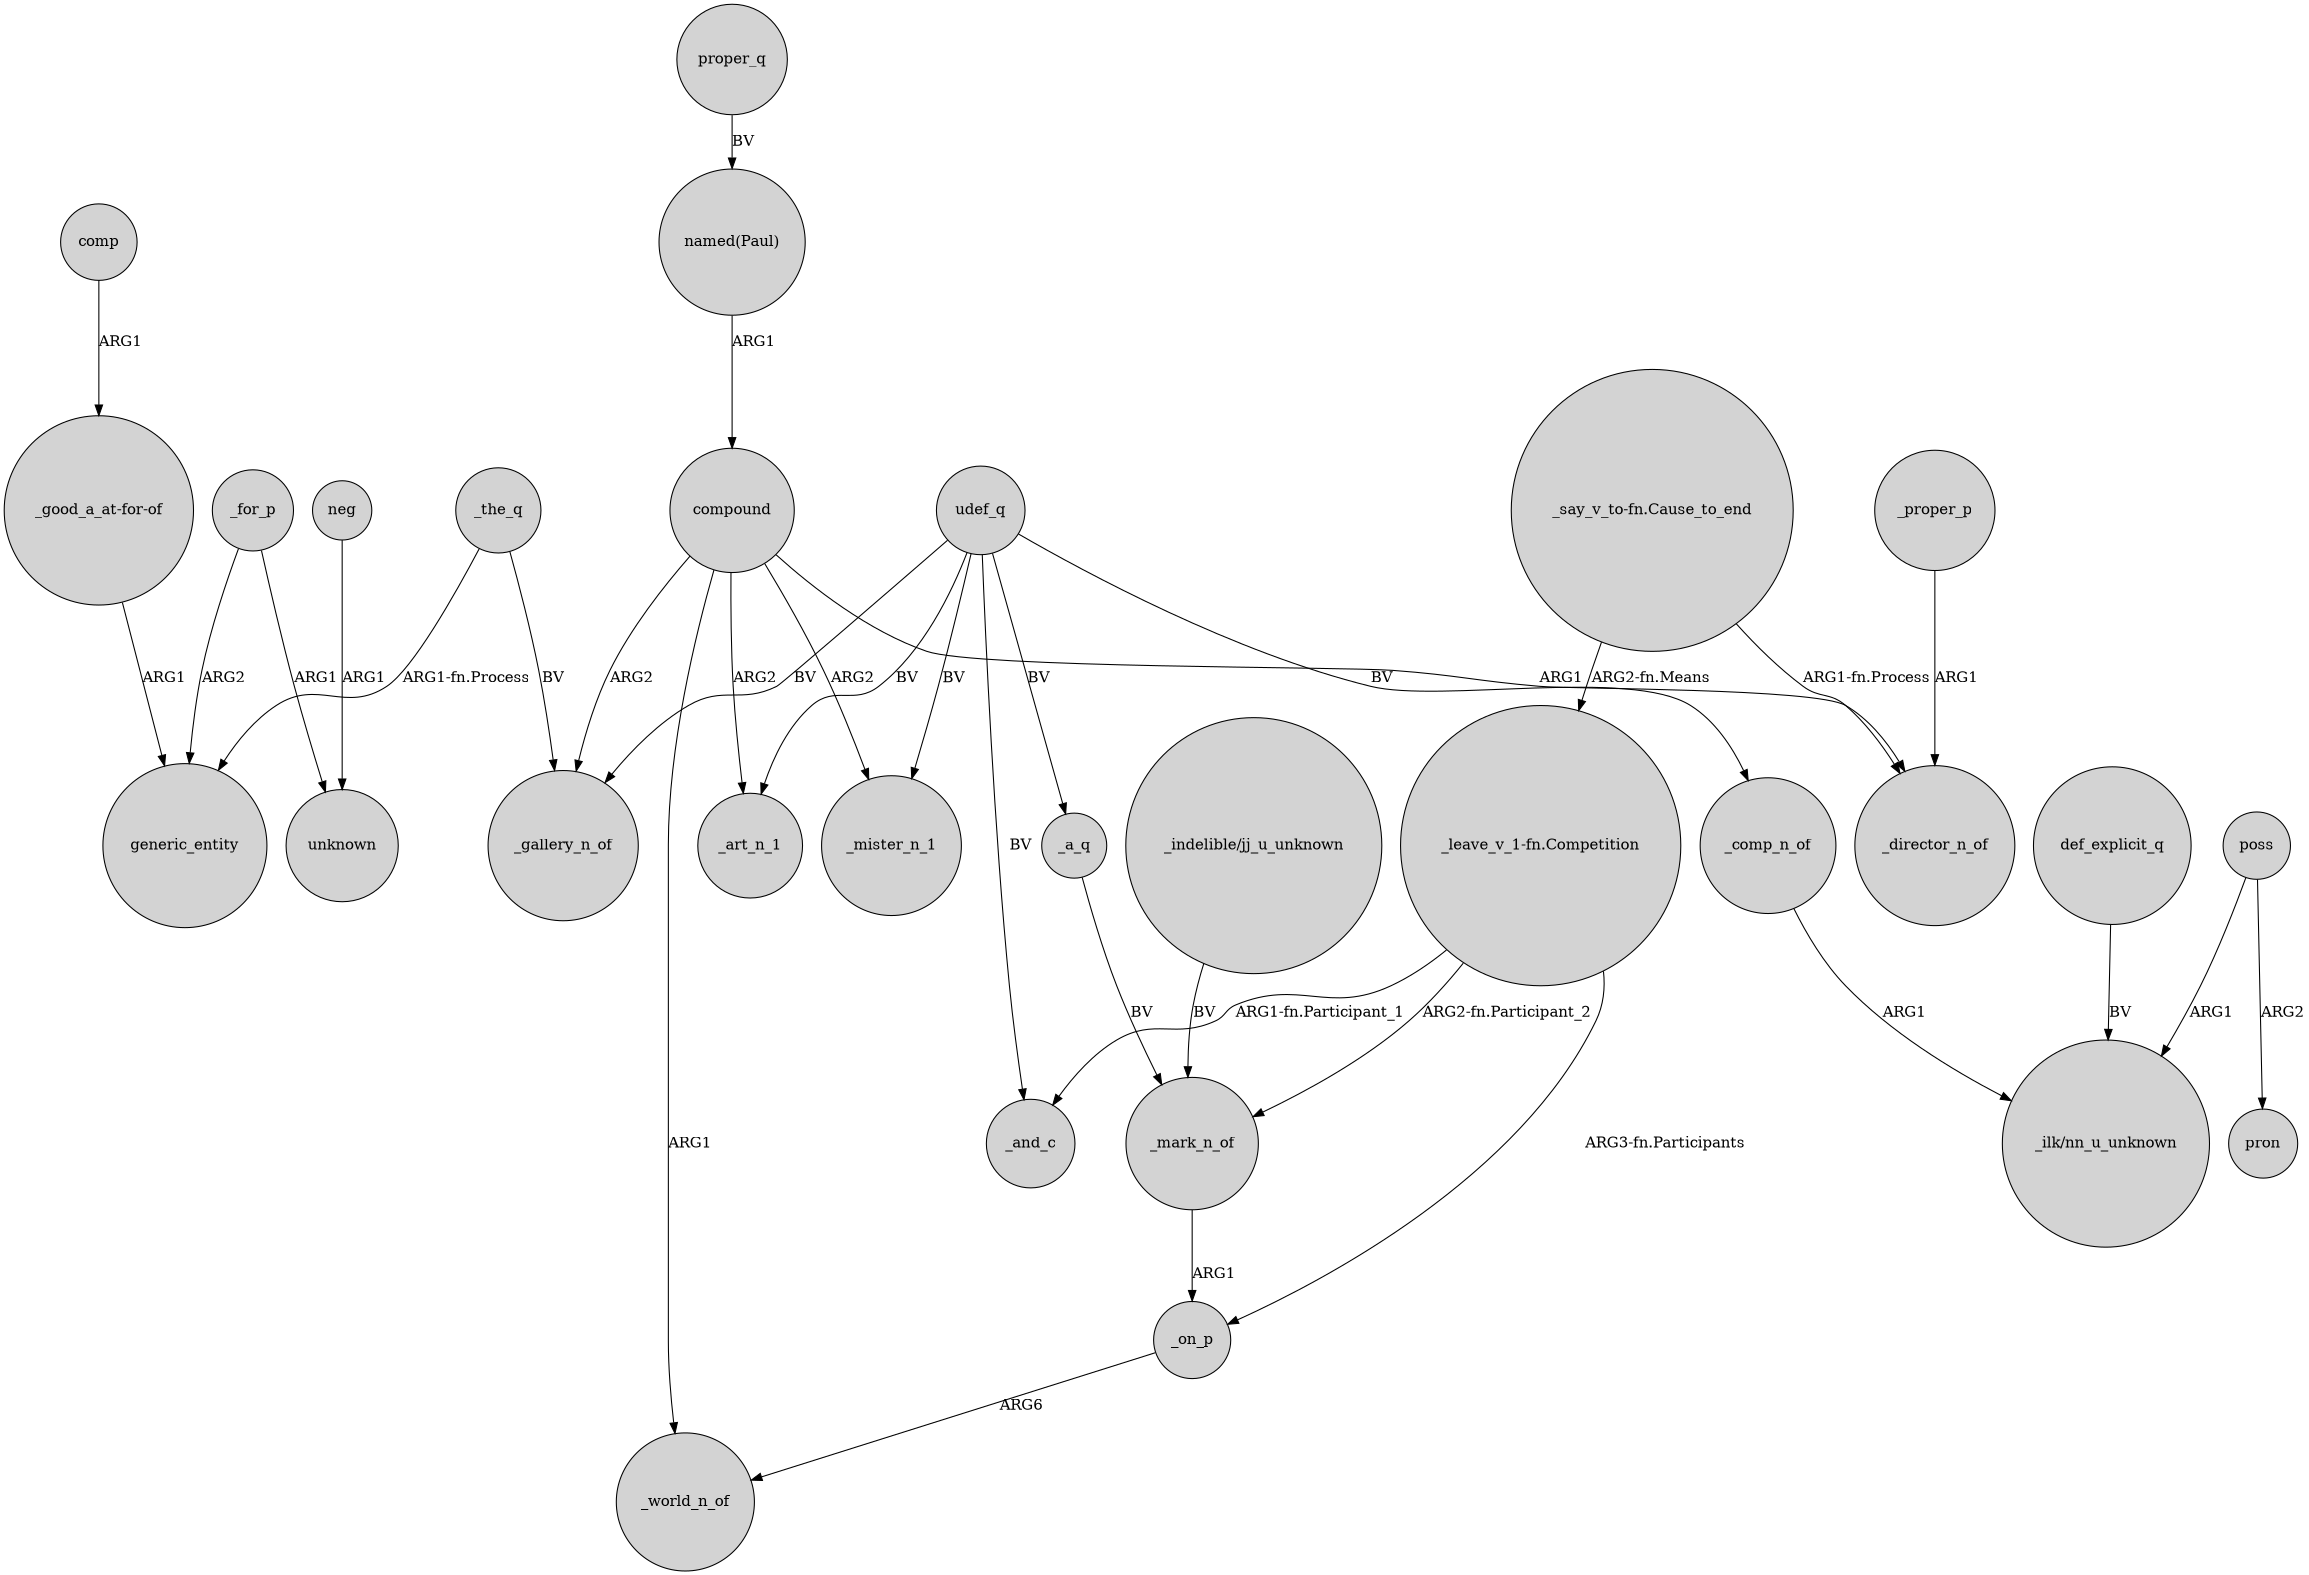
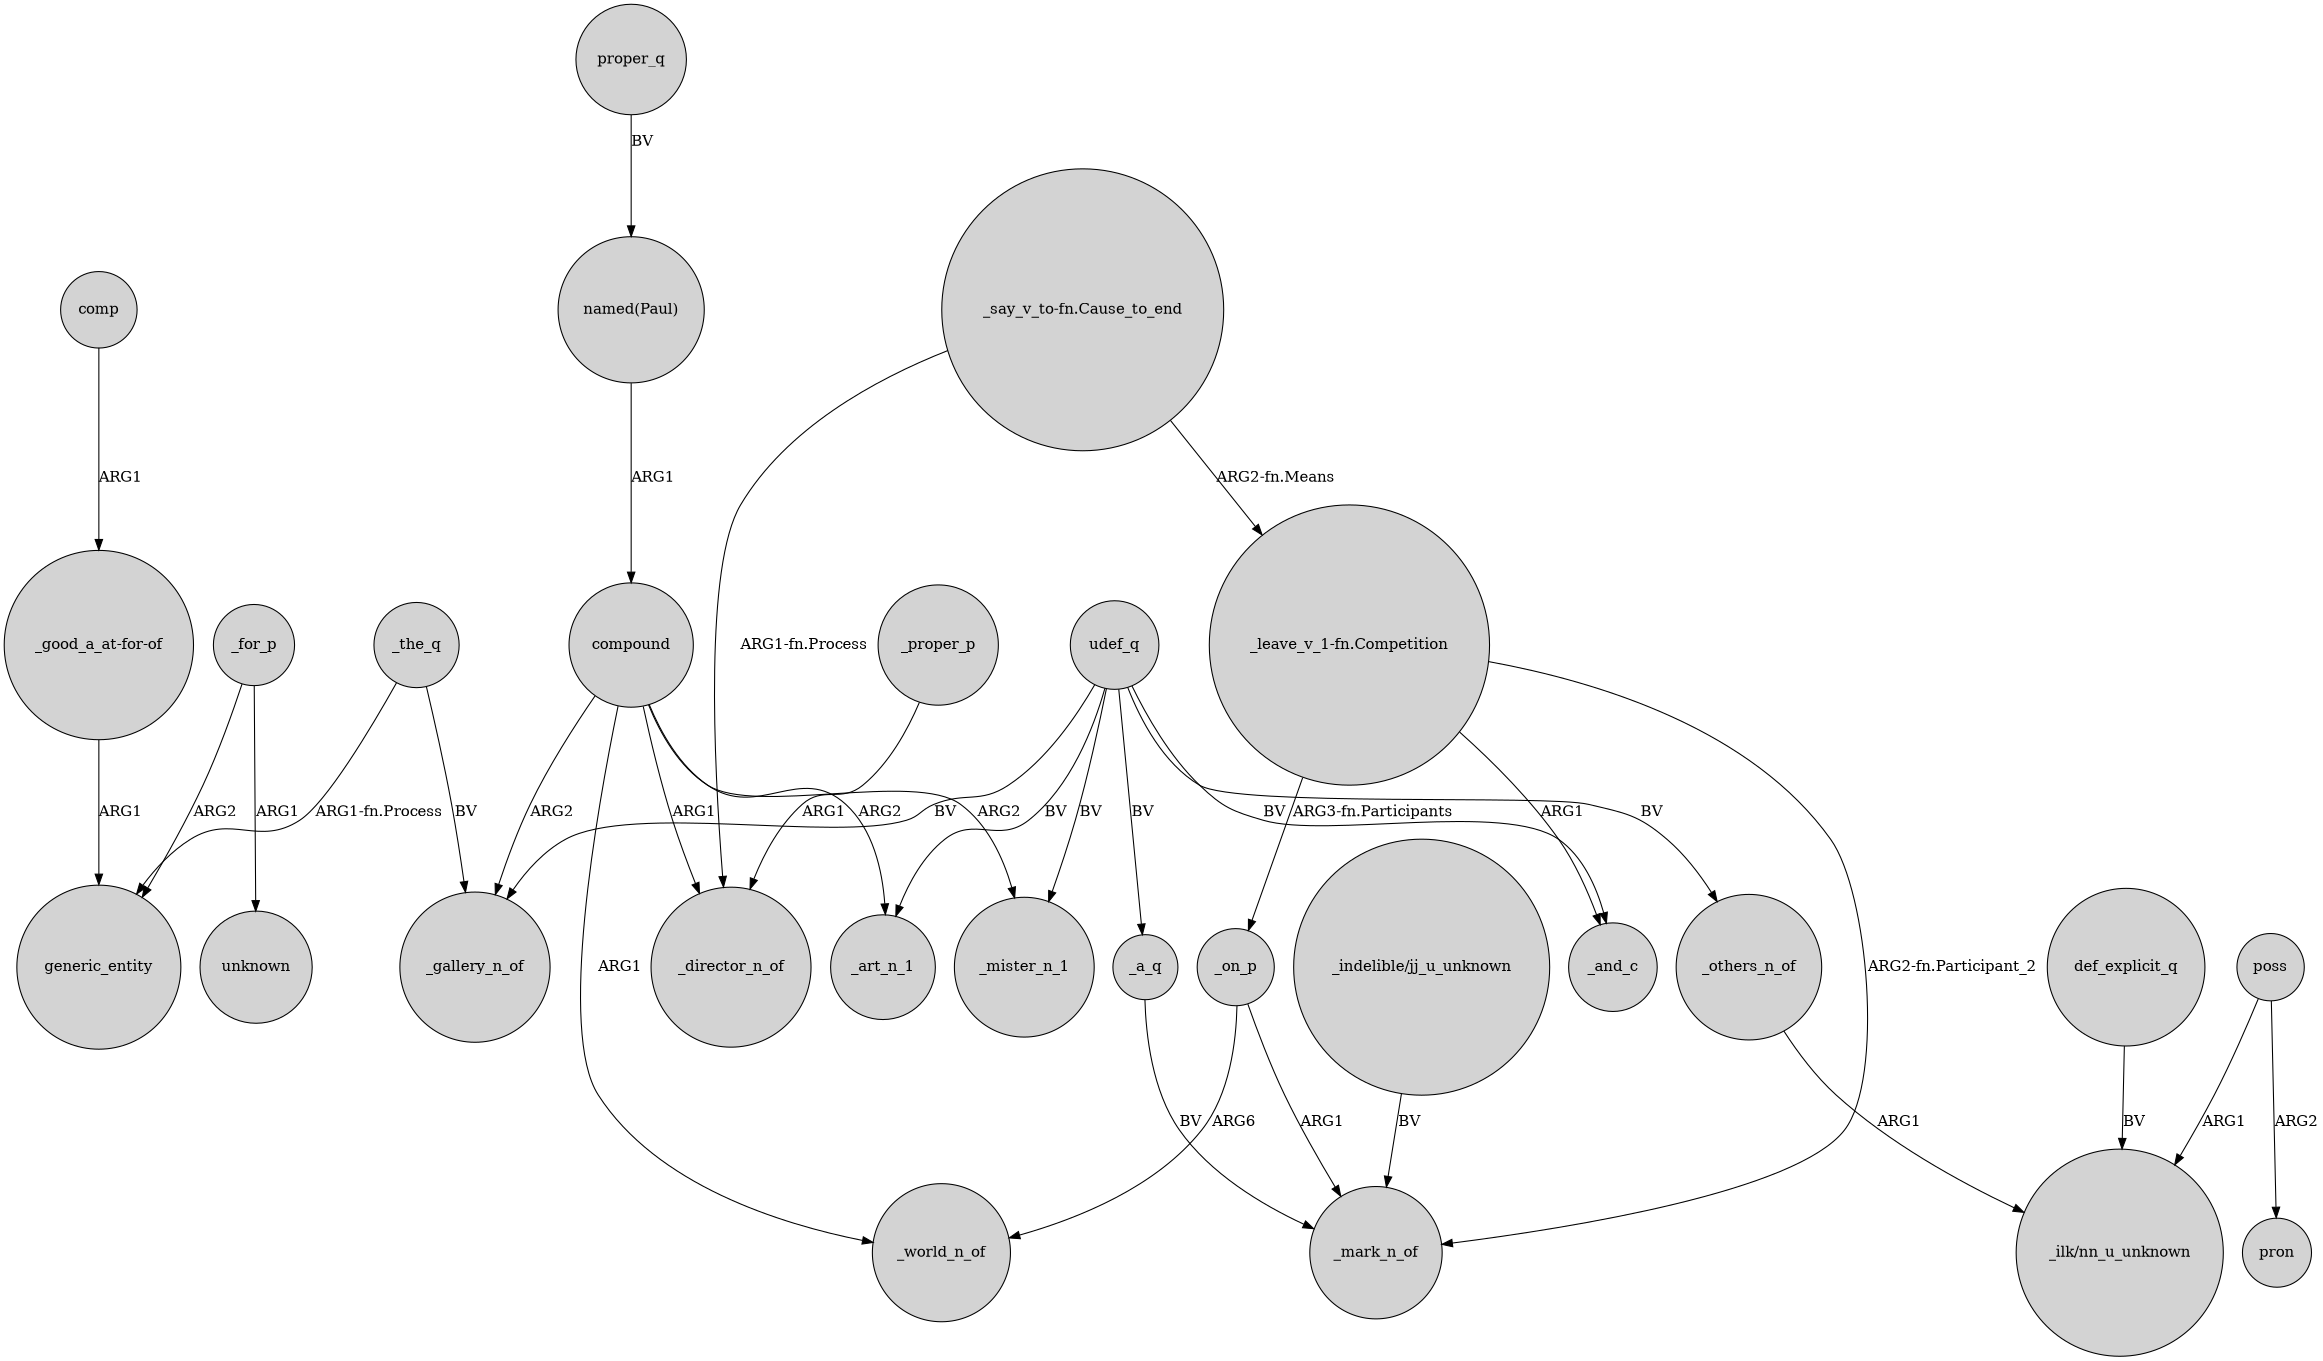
(342, 510) -> none
(1768, 846) -> (1749, 967)
(1320, 1013) -> (1562, 812)
(1192, 1250) -> (1286, 1098)
